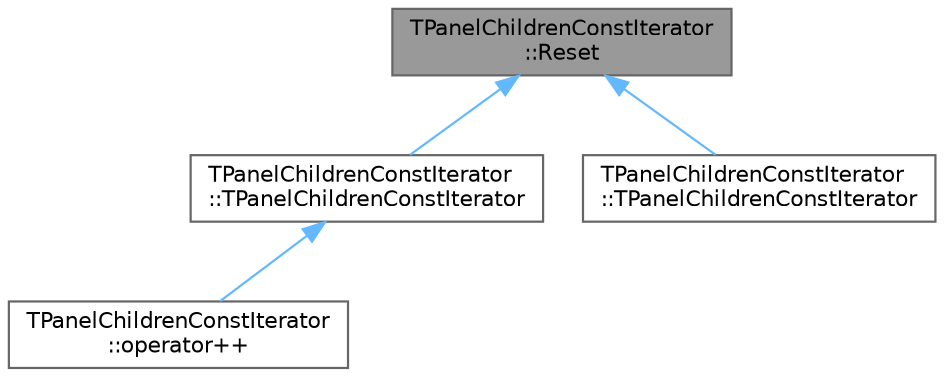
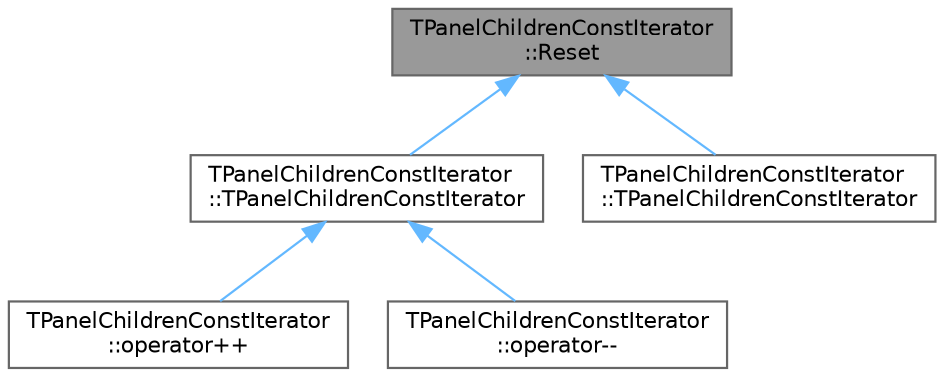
none -> (557, 335)
